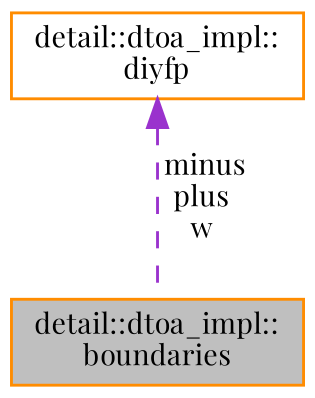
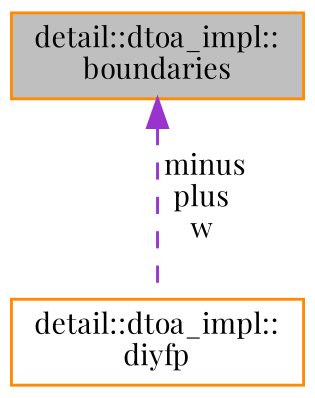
(158, 214) -> (158, 214)
